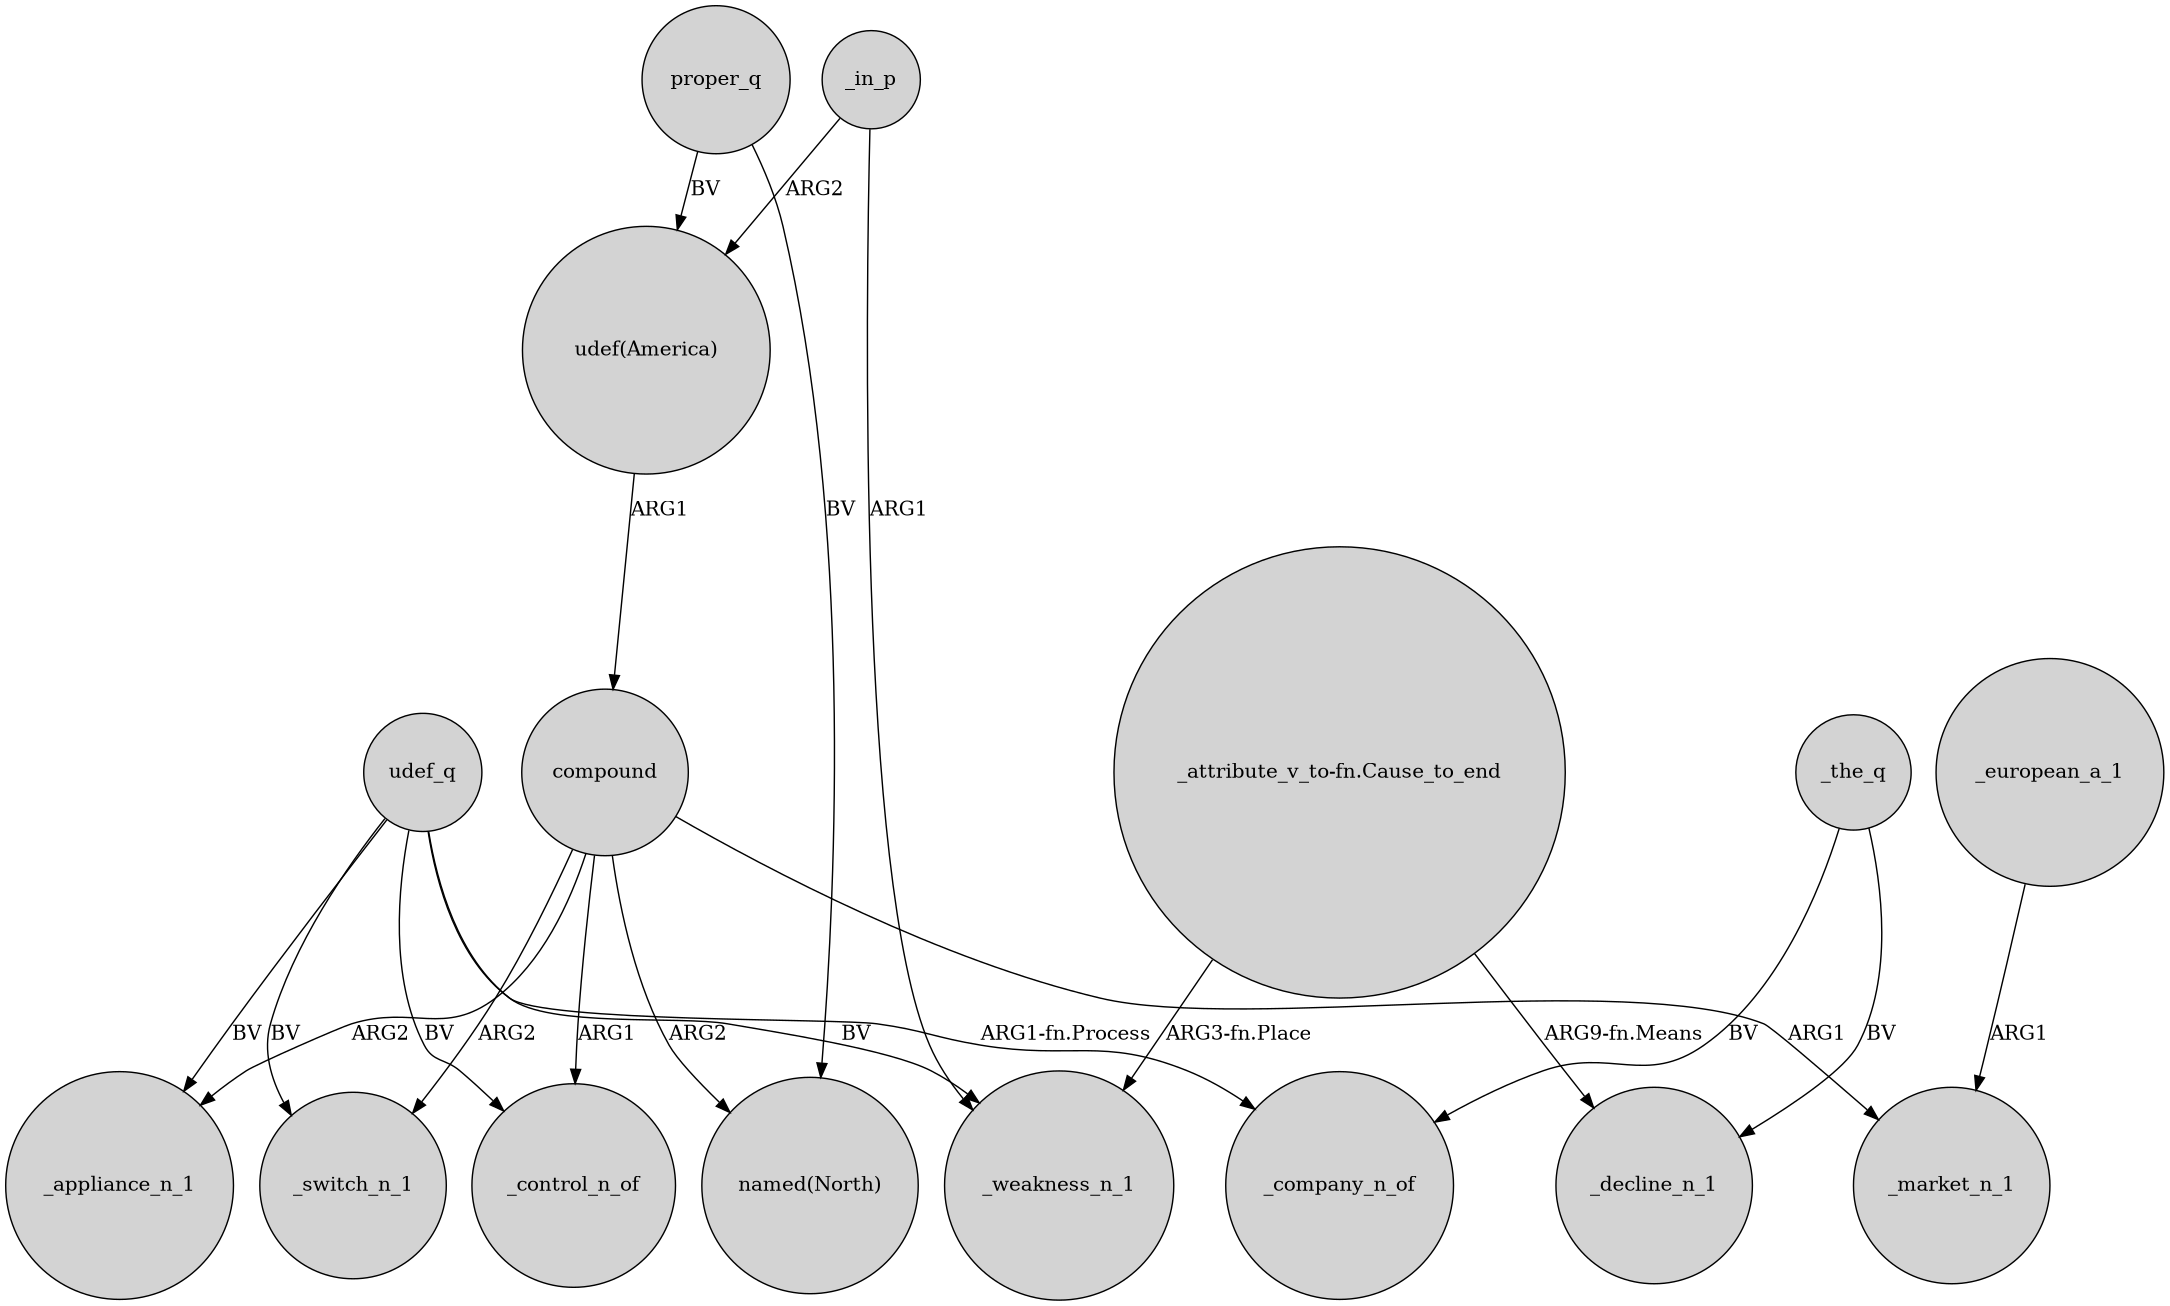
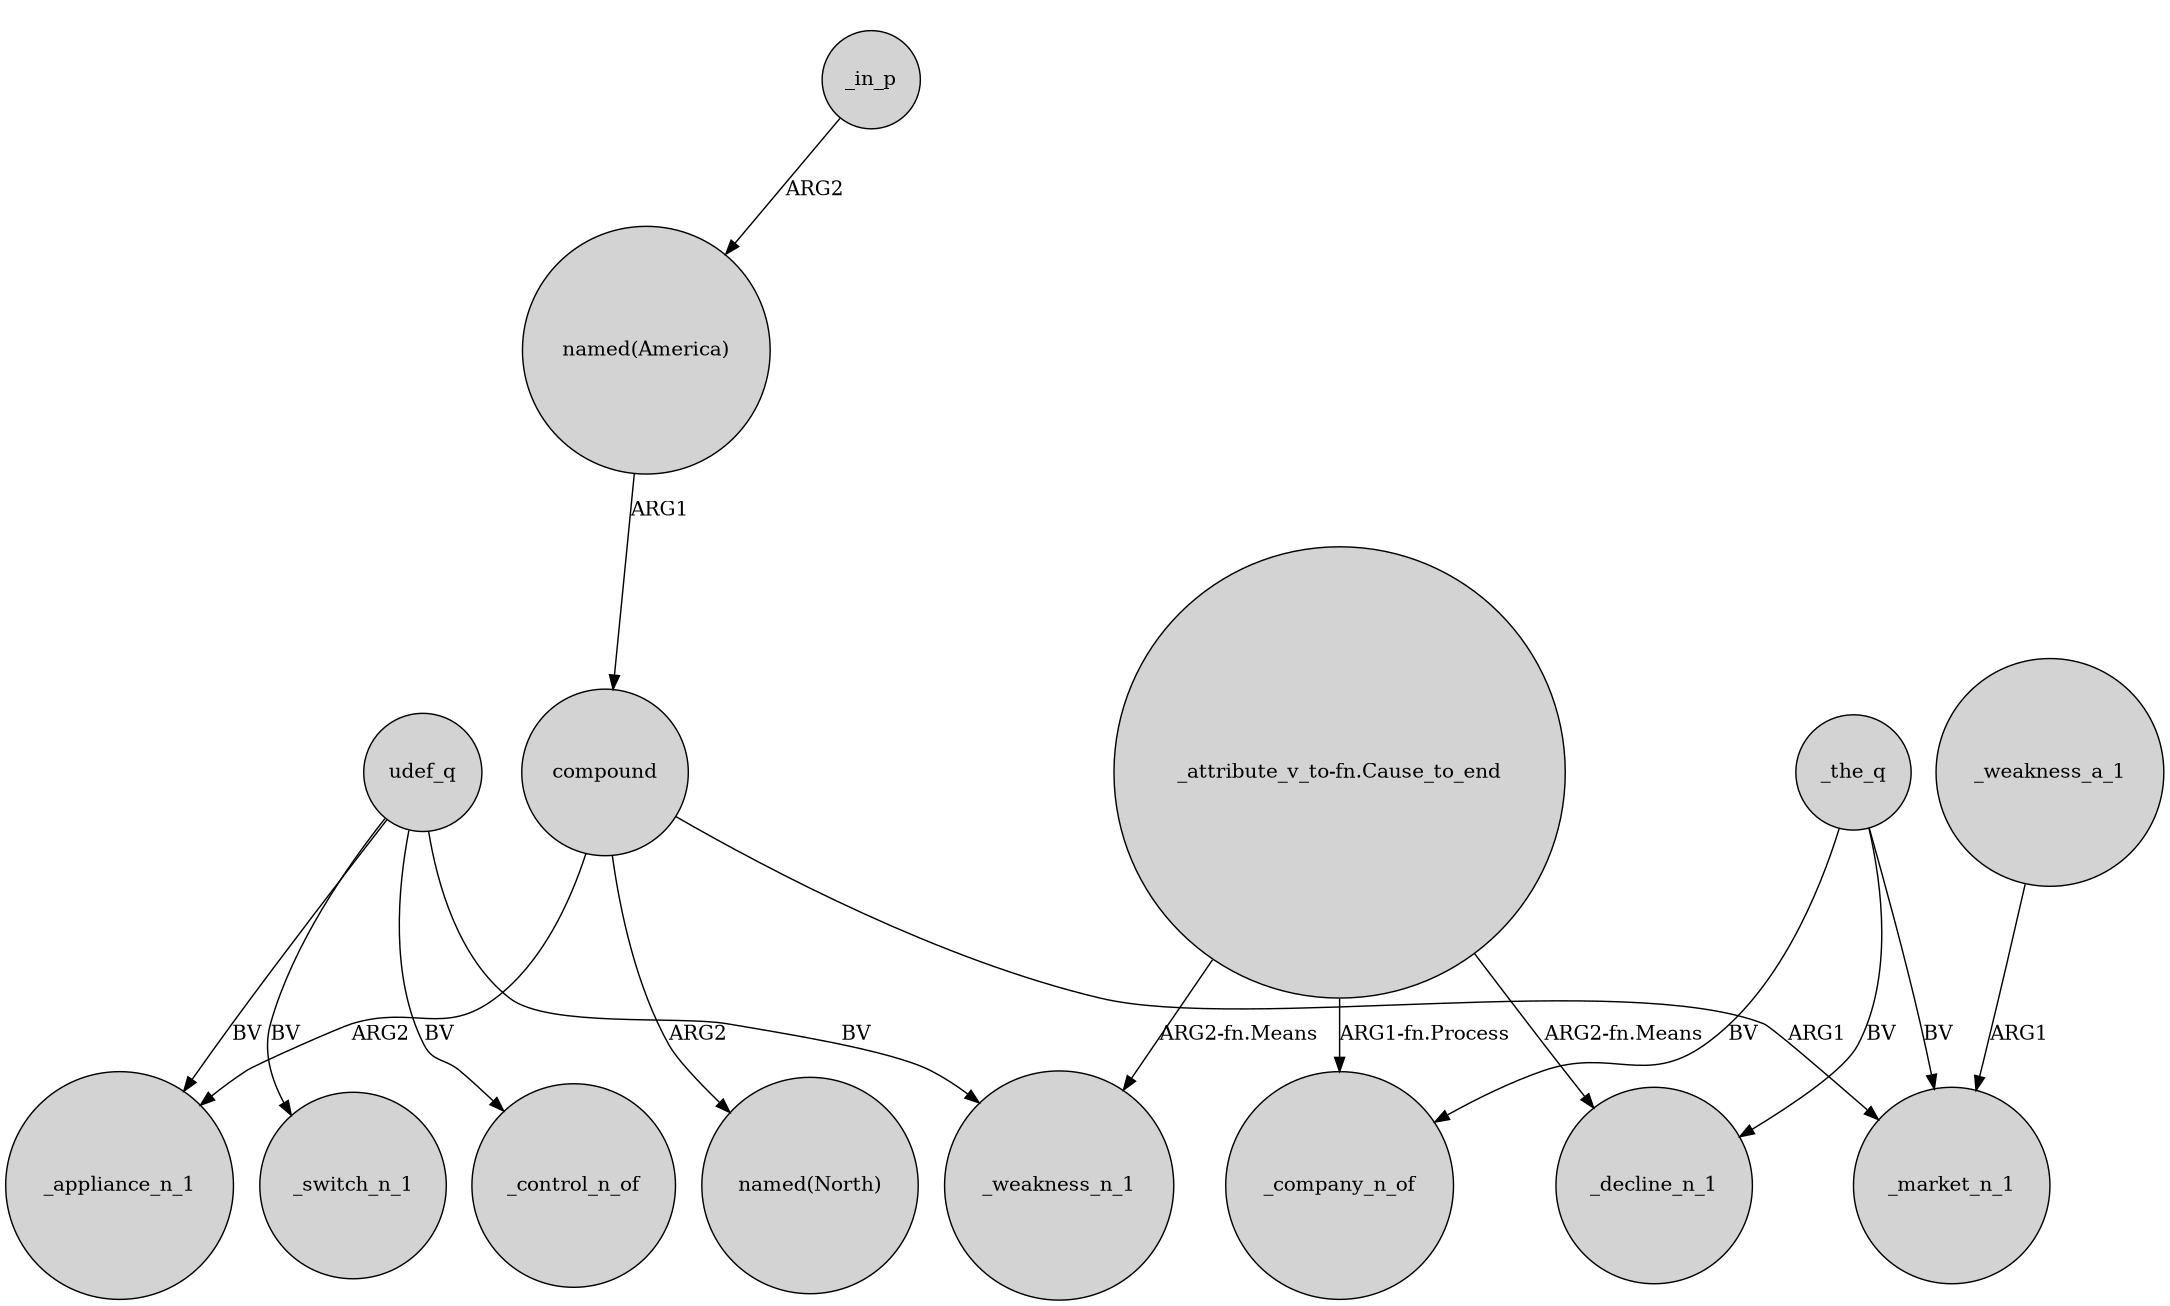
(716, 80) -> none
(646, 350) -> (646, 350)
(873, 622) -> none
(2050, 772) -> (2050, 772)
none -> (1903, 951)
(583, 962) -> none
(513, 968) -> none
(787, 1020) -> (1340, 1028)
(1239, 1034) -> (1239, 1034)
(1624, 1034) -> (1624, 1034)
